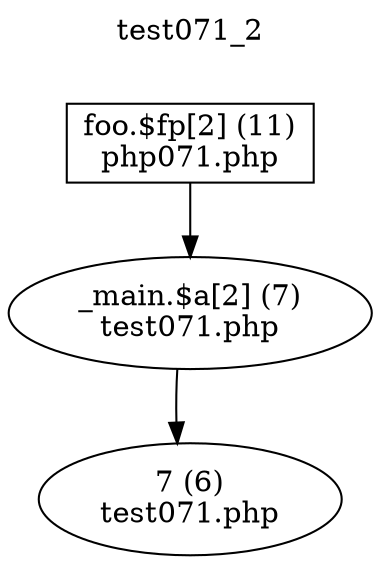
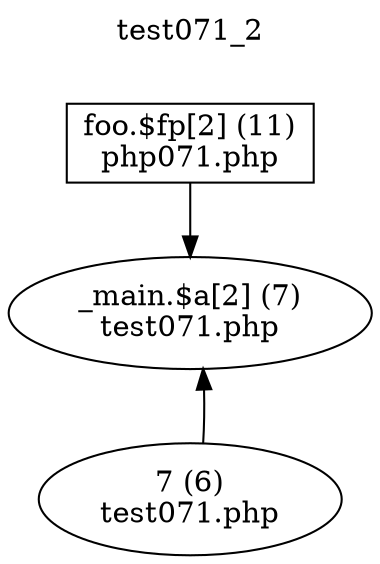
(176, 395) -> (204, 417)
